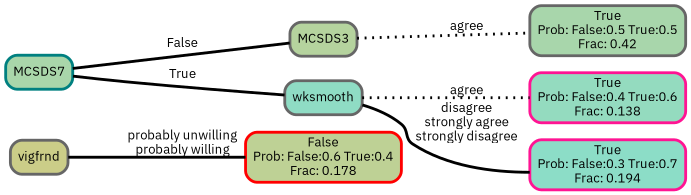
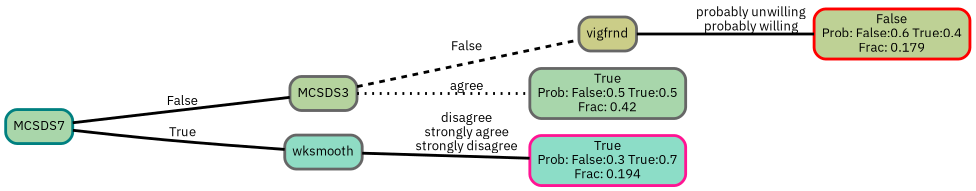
none -> (468, 63)
(608, 98) -> none
(323, 157) -> (892, 34)
